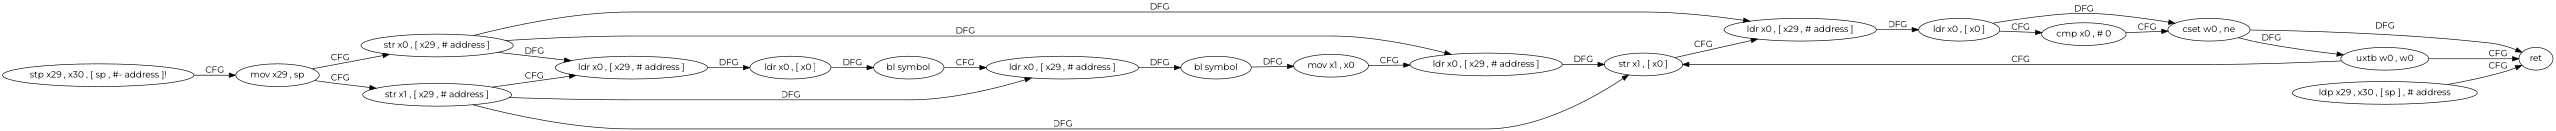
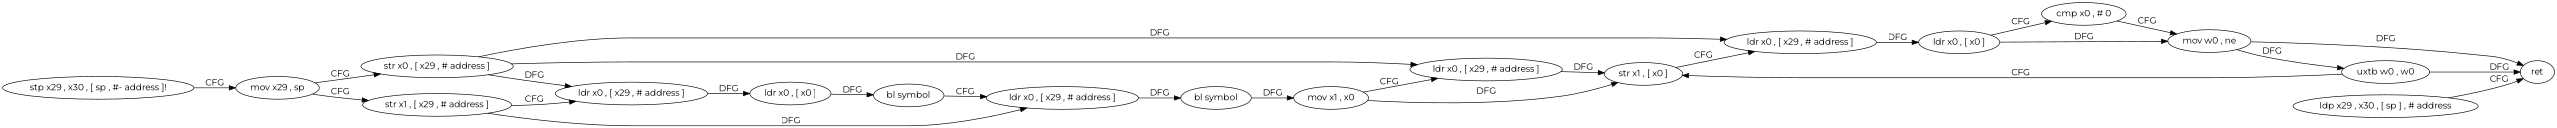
(2209, 30) -> (2209, 41)
(2498, 54) -> (2499, 67)
(1052, 129) -> (1491, 102)
